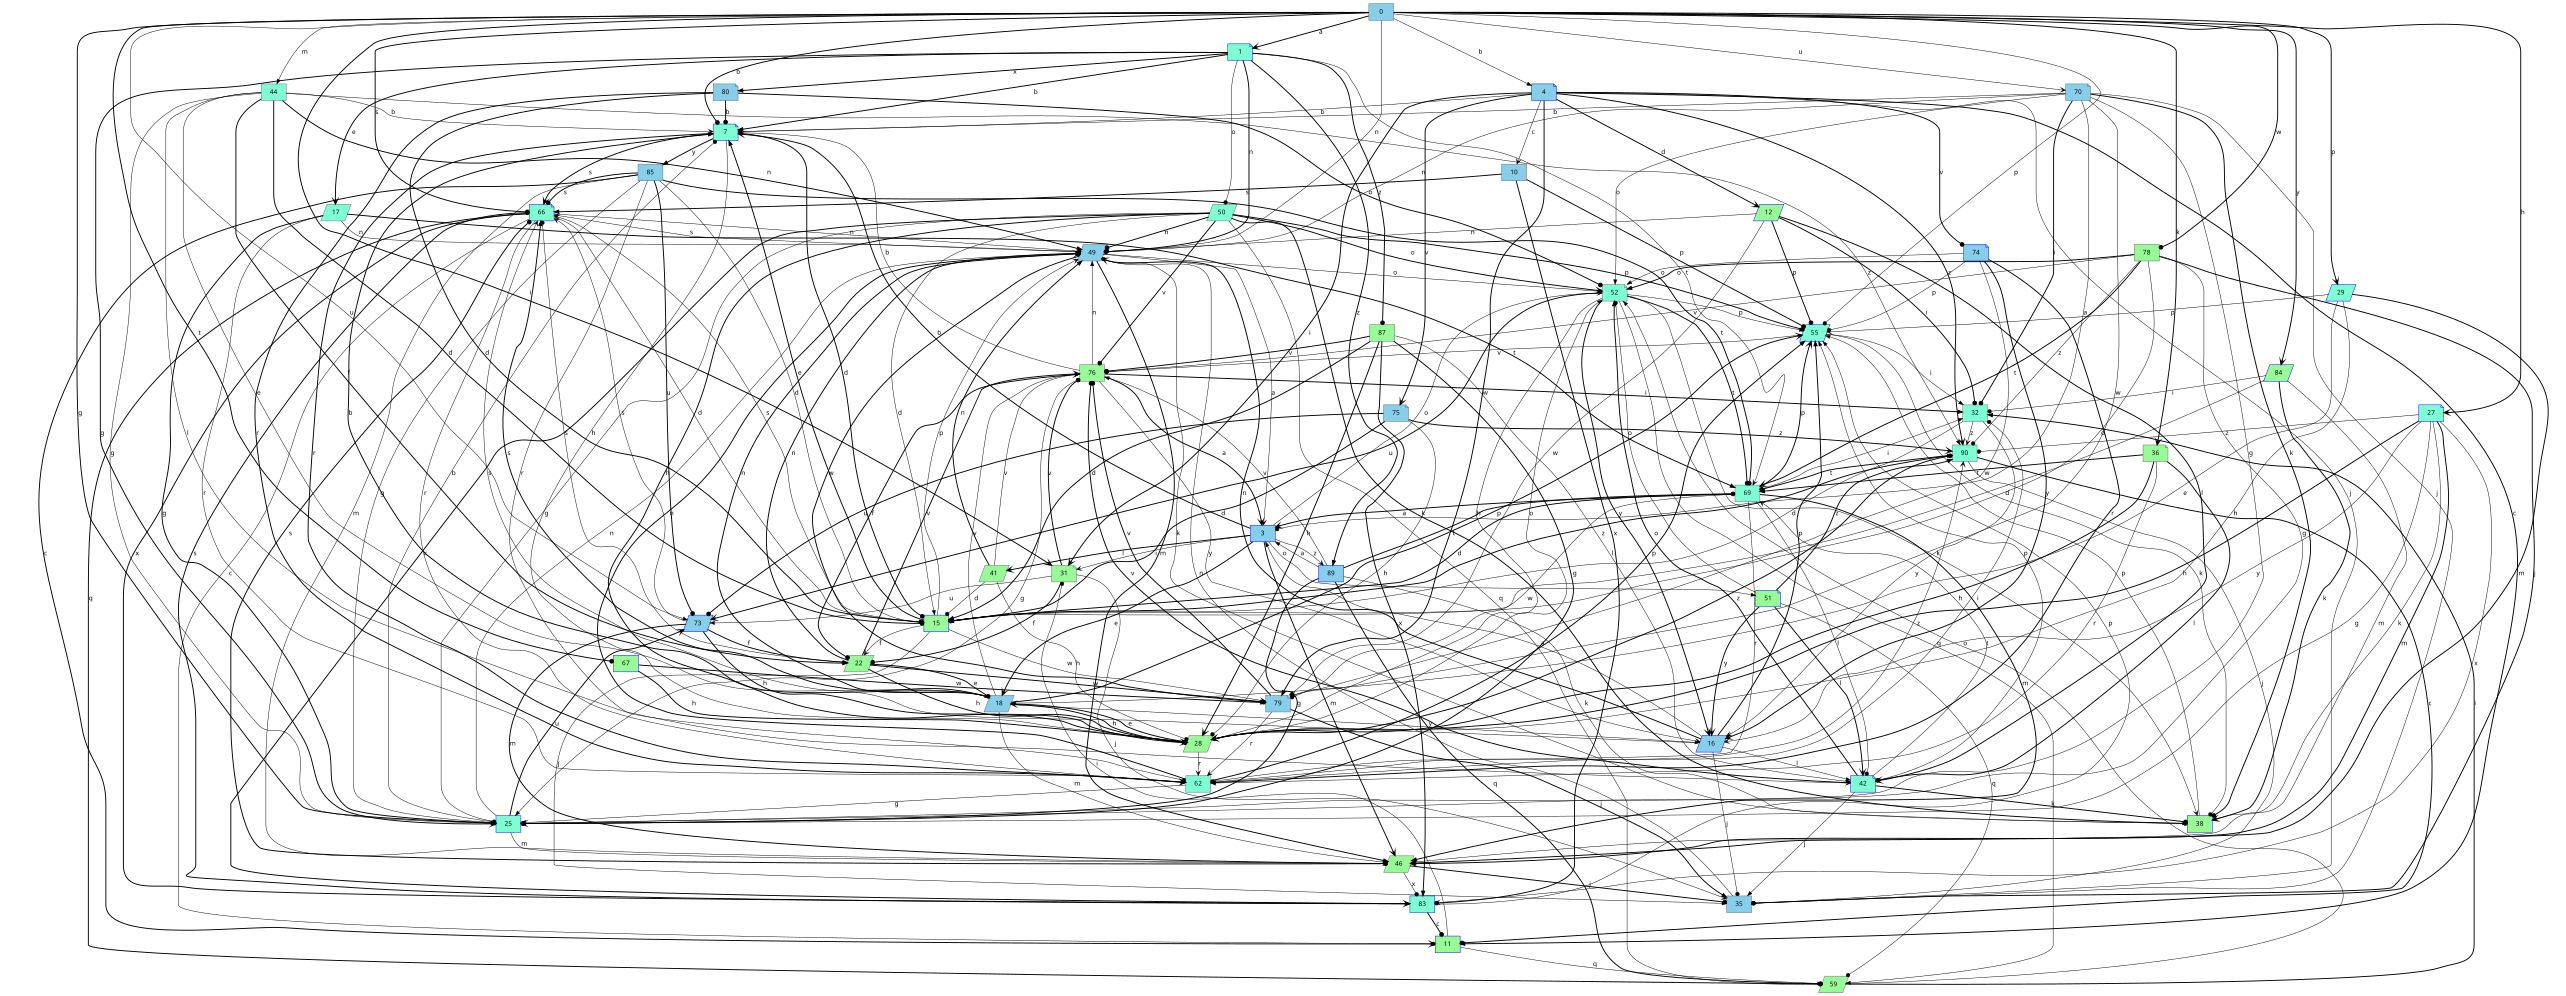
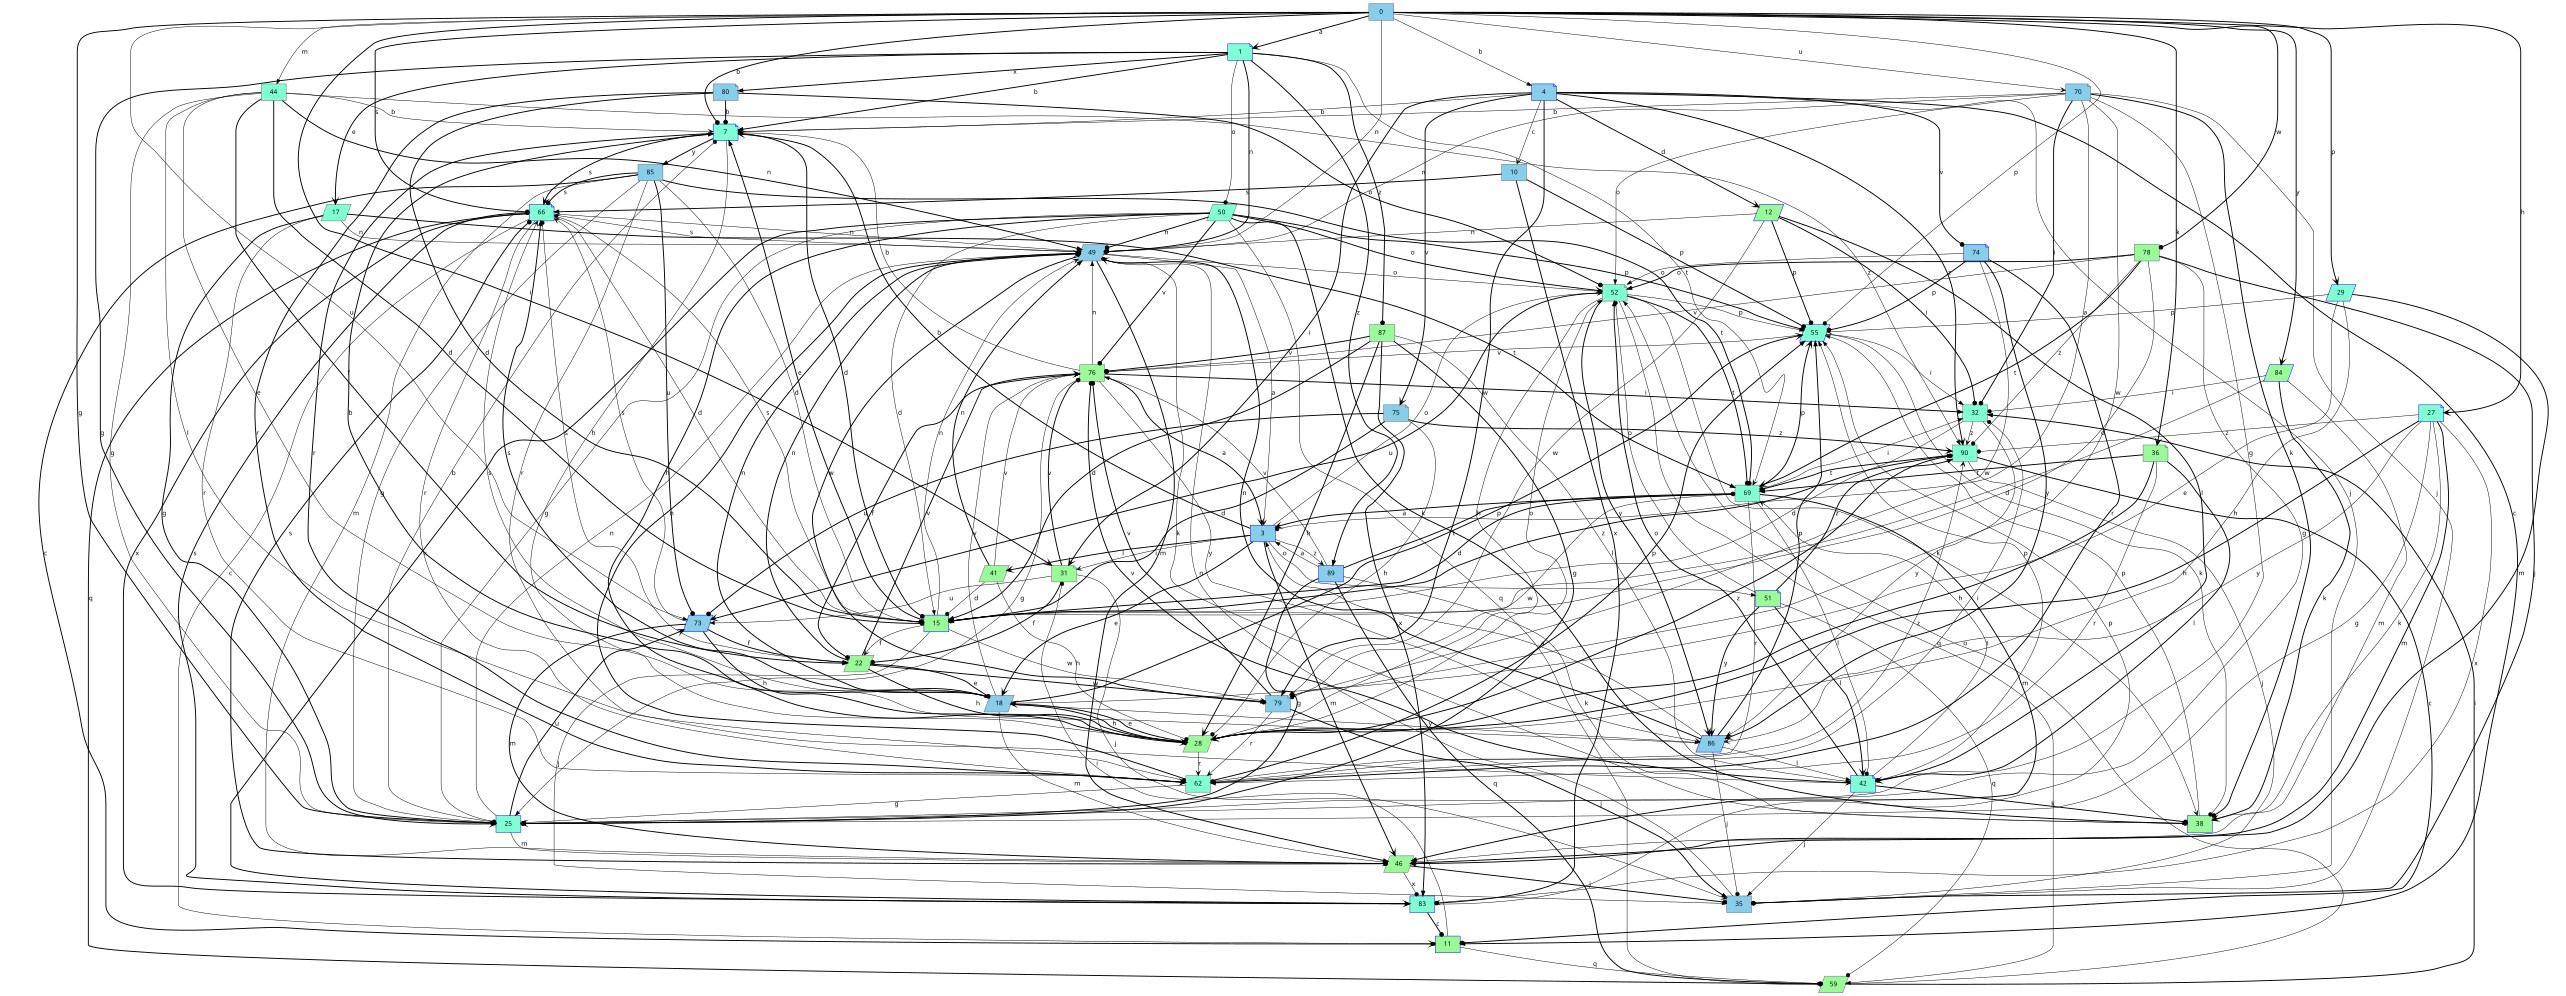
(1902, 303) -> (1902, 303)
(941, 433) -> (941, 433)
(626, 664) -> none
(1711, 744) -> (1711, 744)
